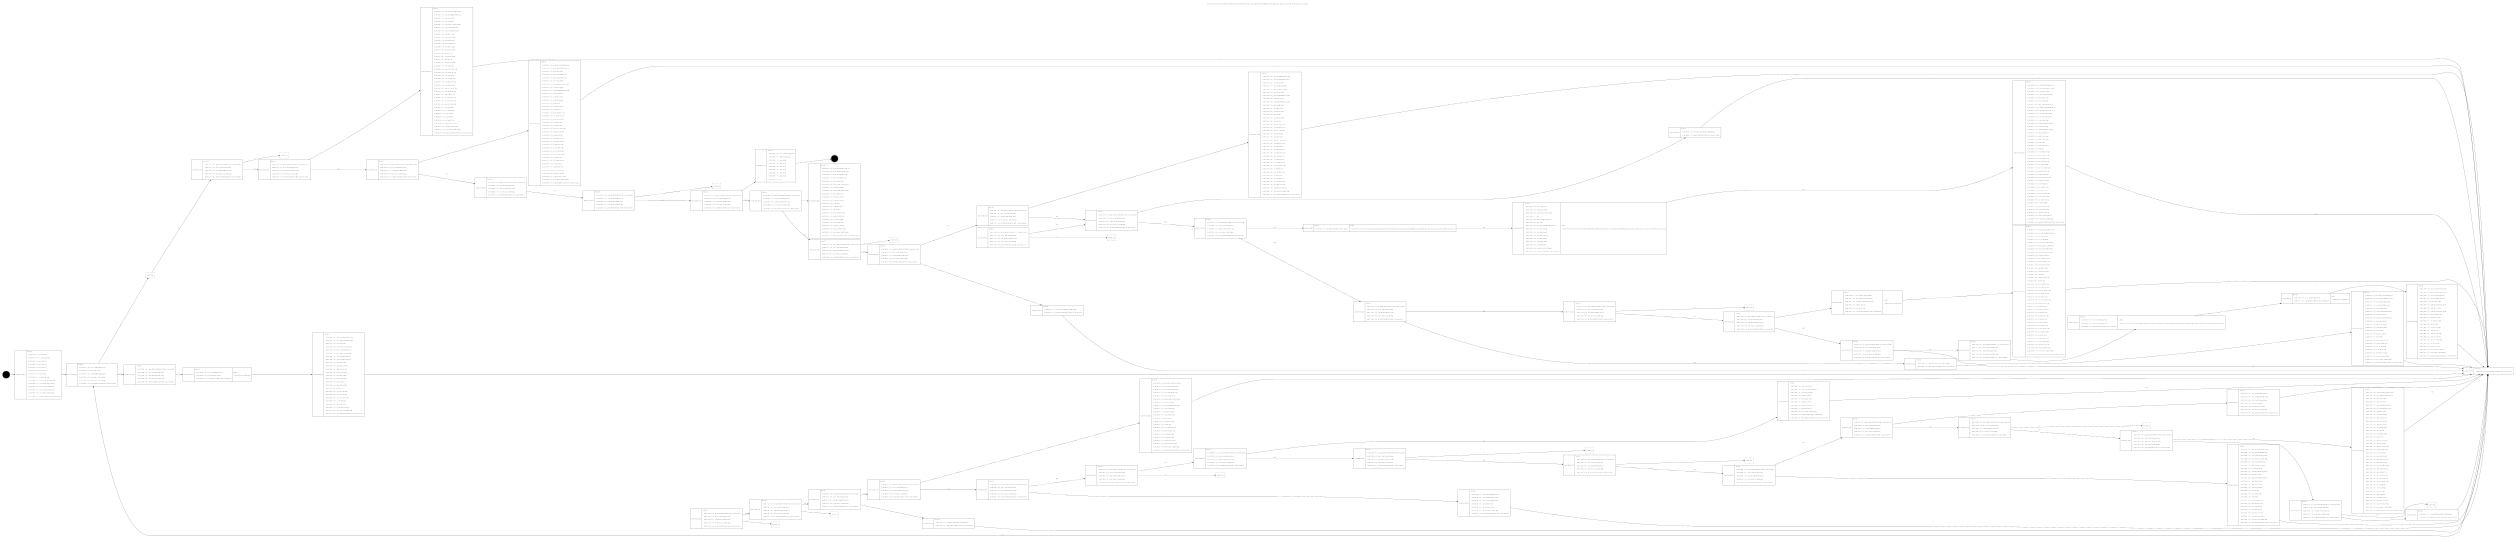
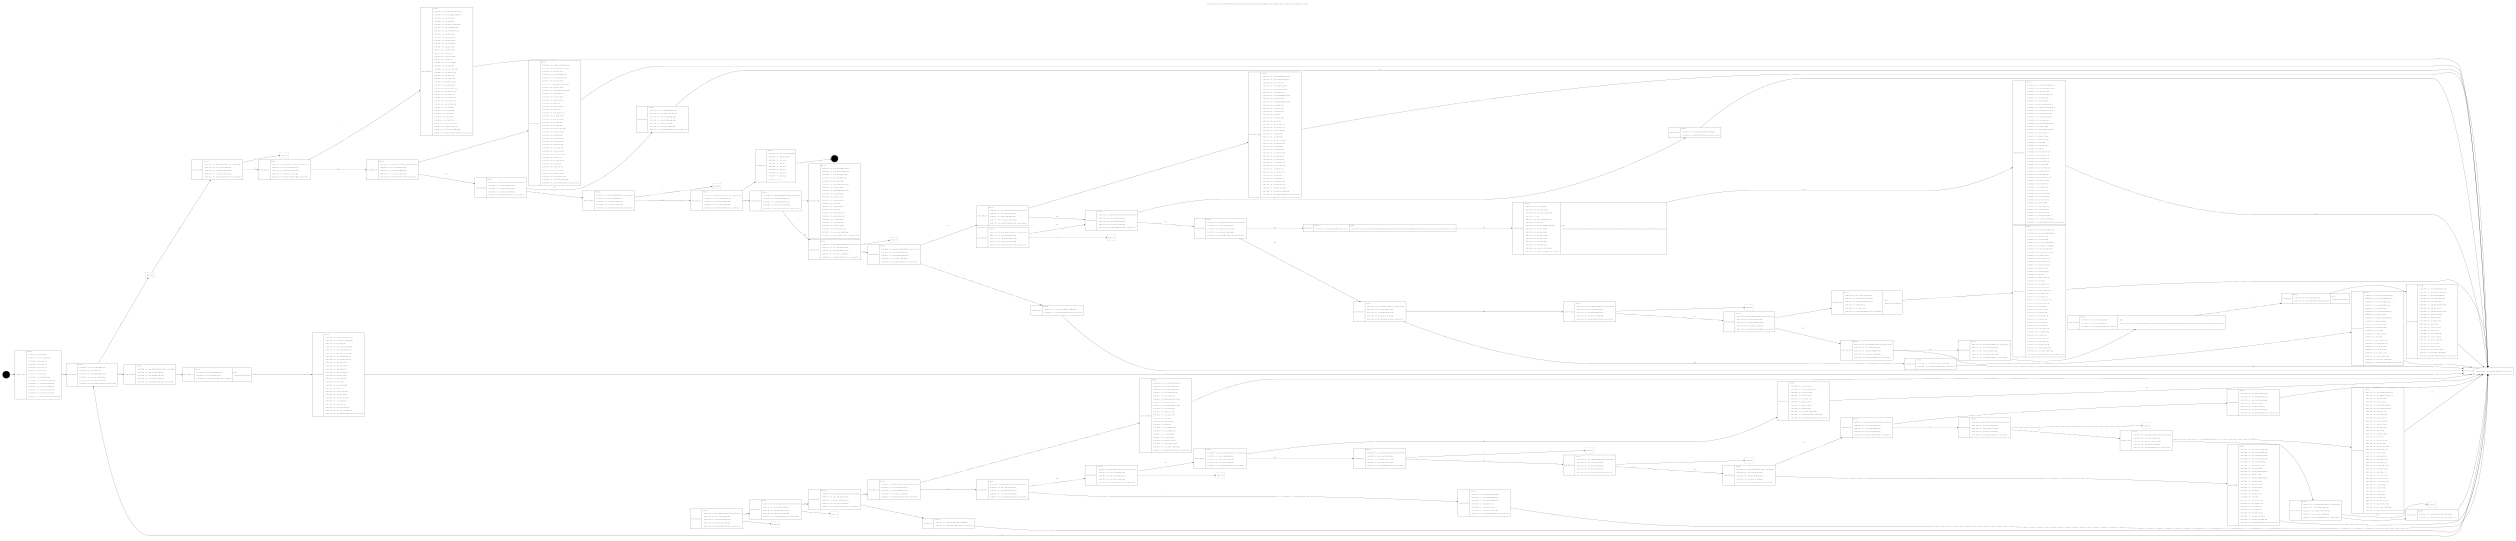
none -> (662, 119)
